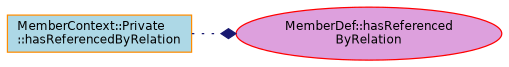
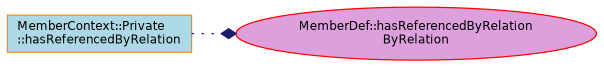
(369, 34) -> (416, 34)
